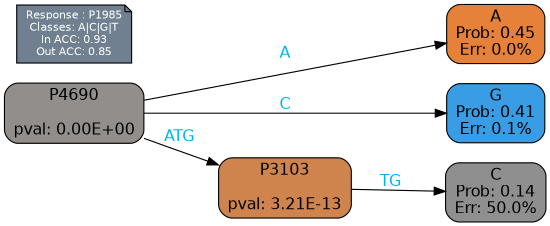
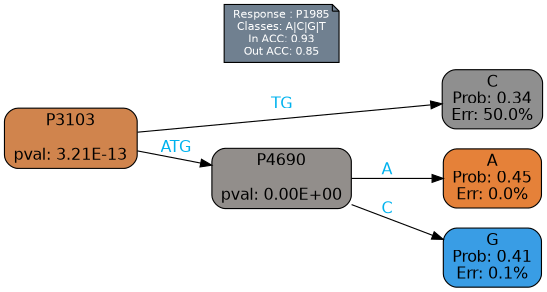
(176, 150) -> (169, 157)
(496, 192) -> (492, 99)
